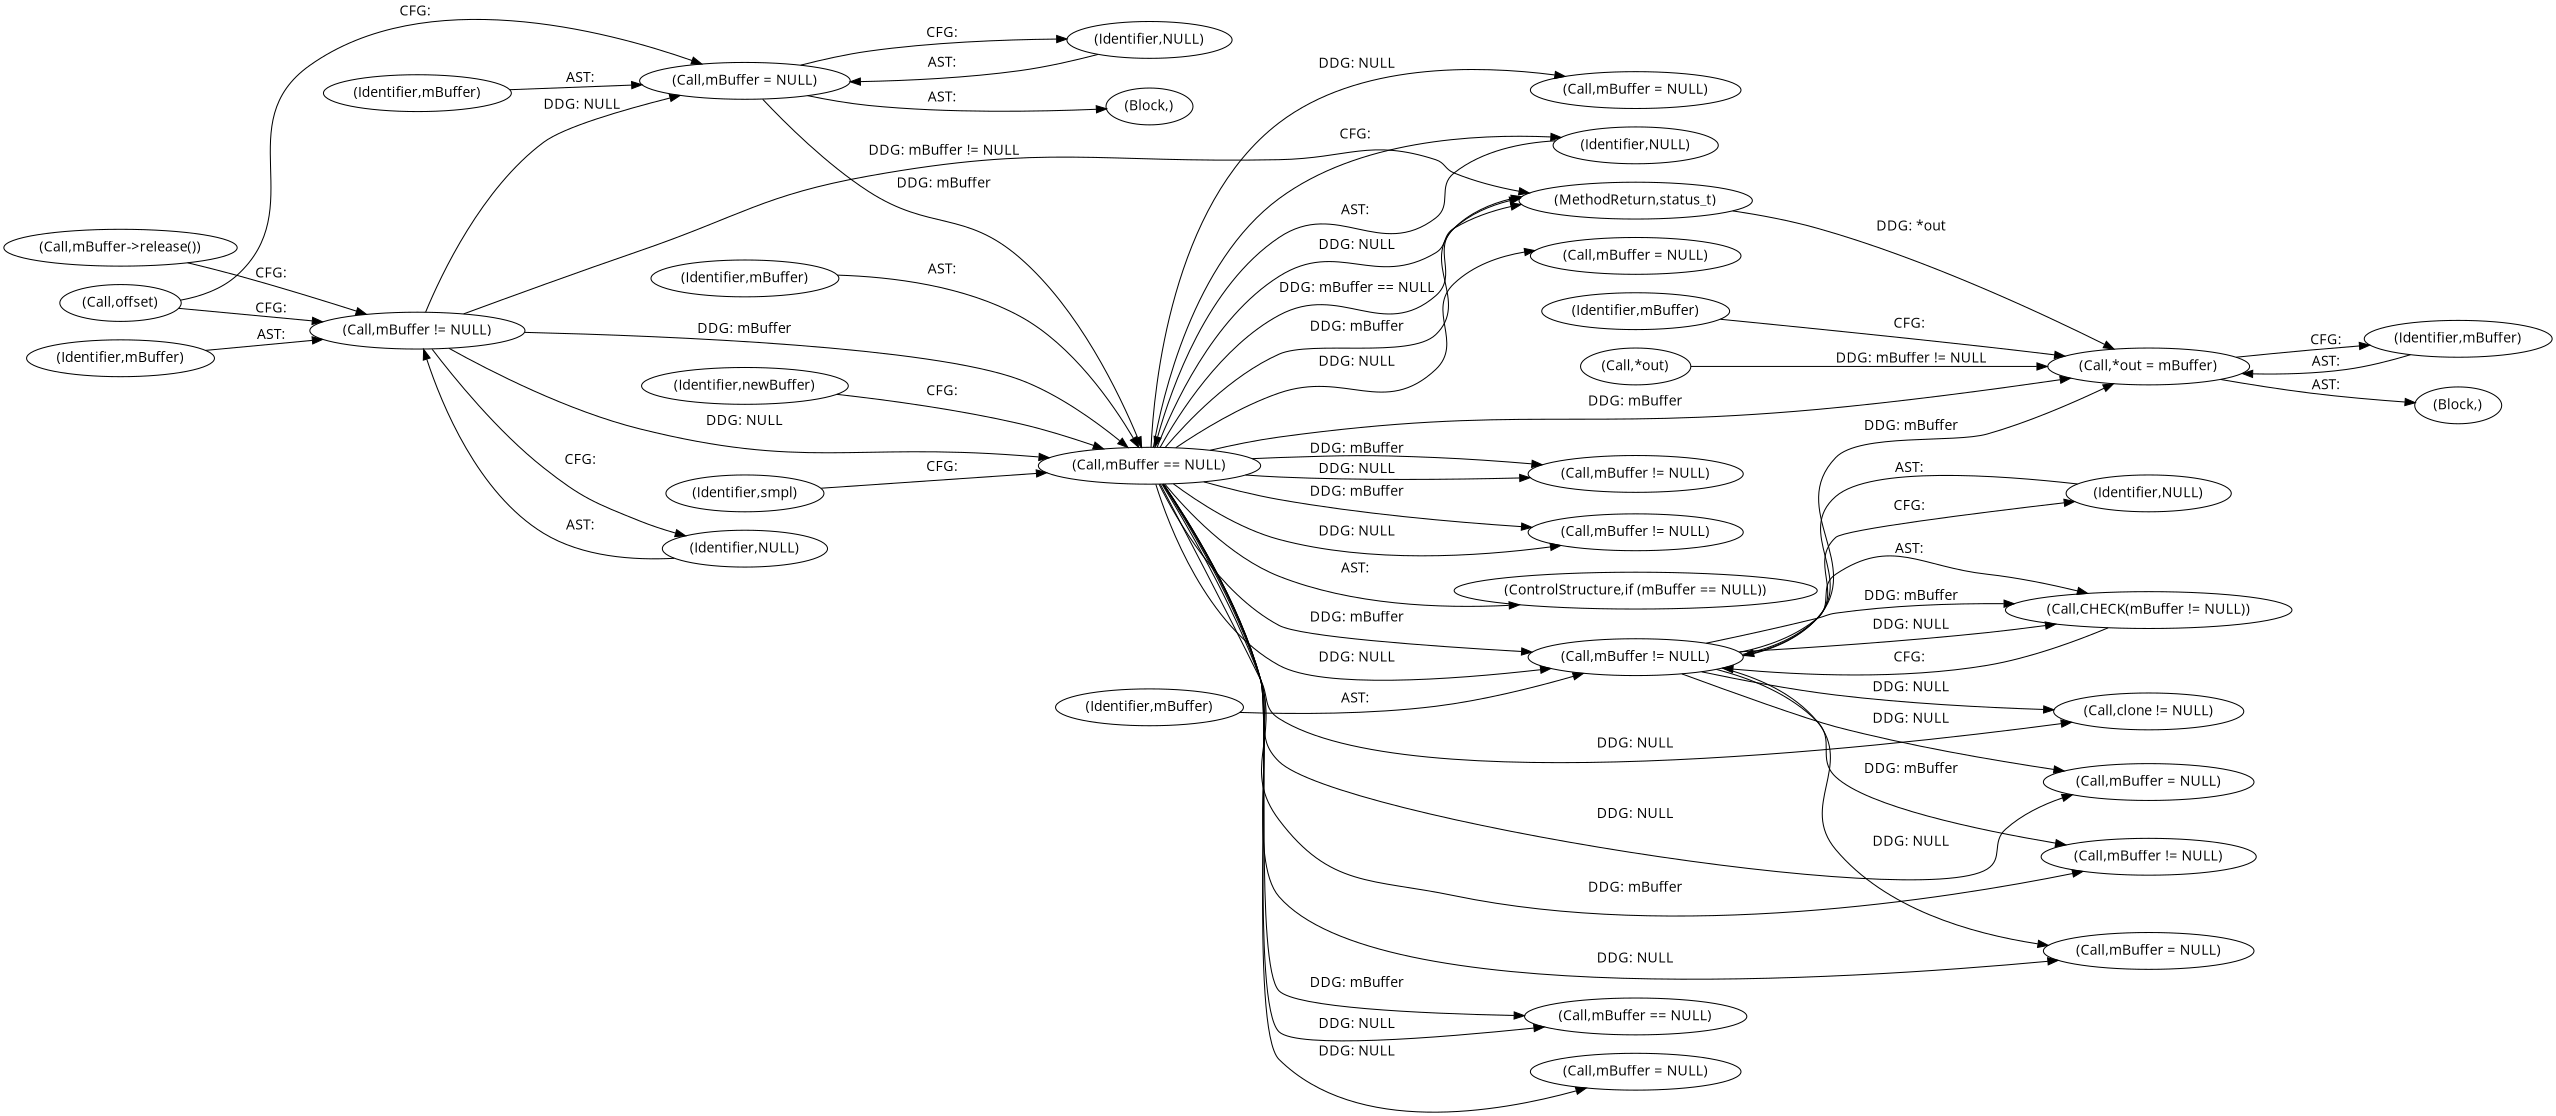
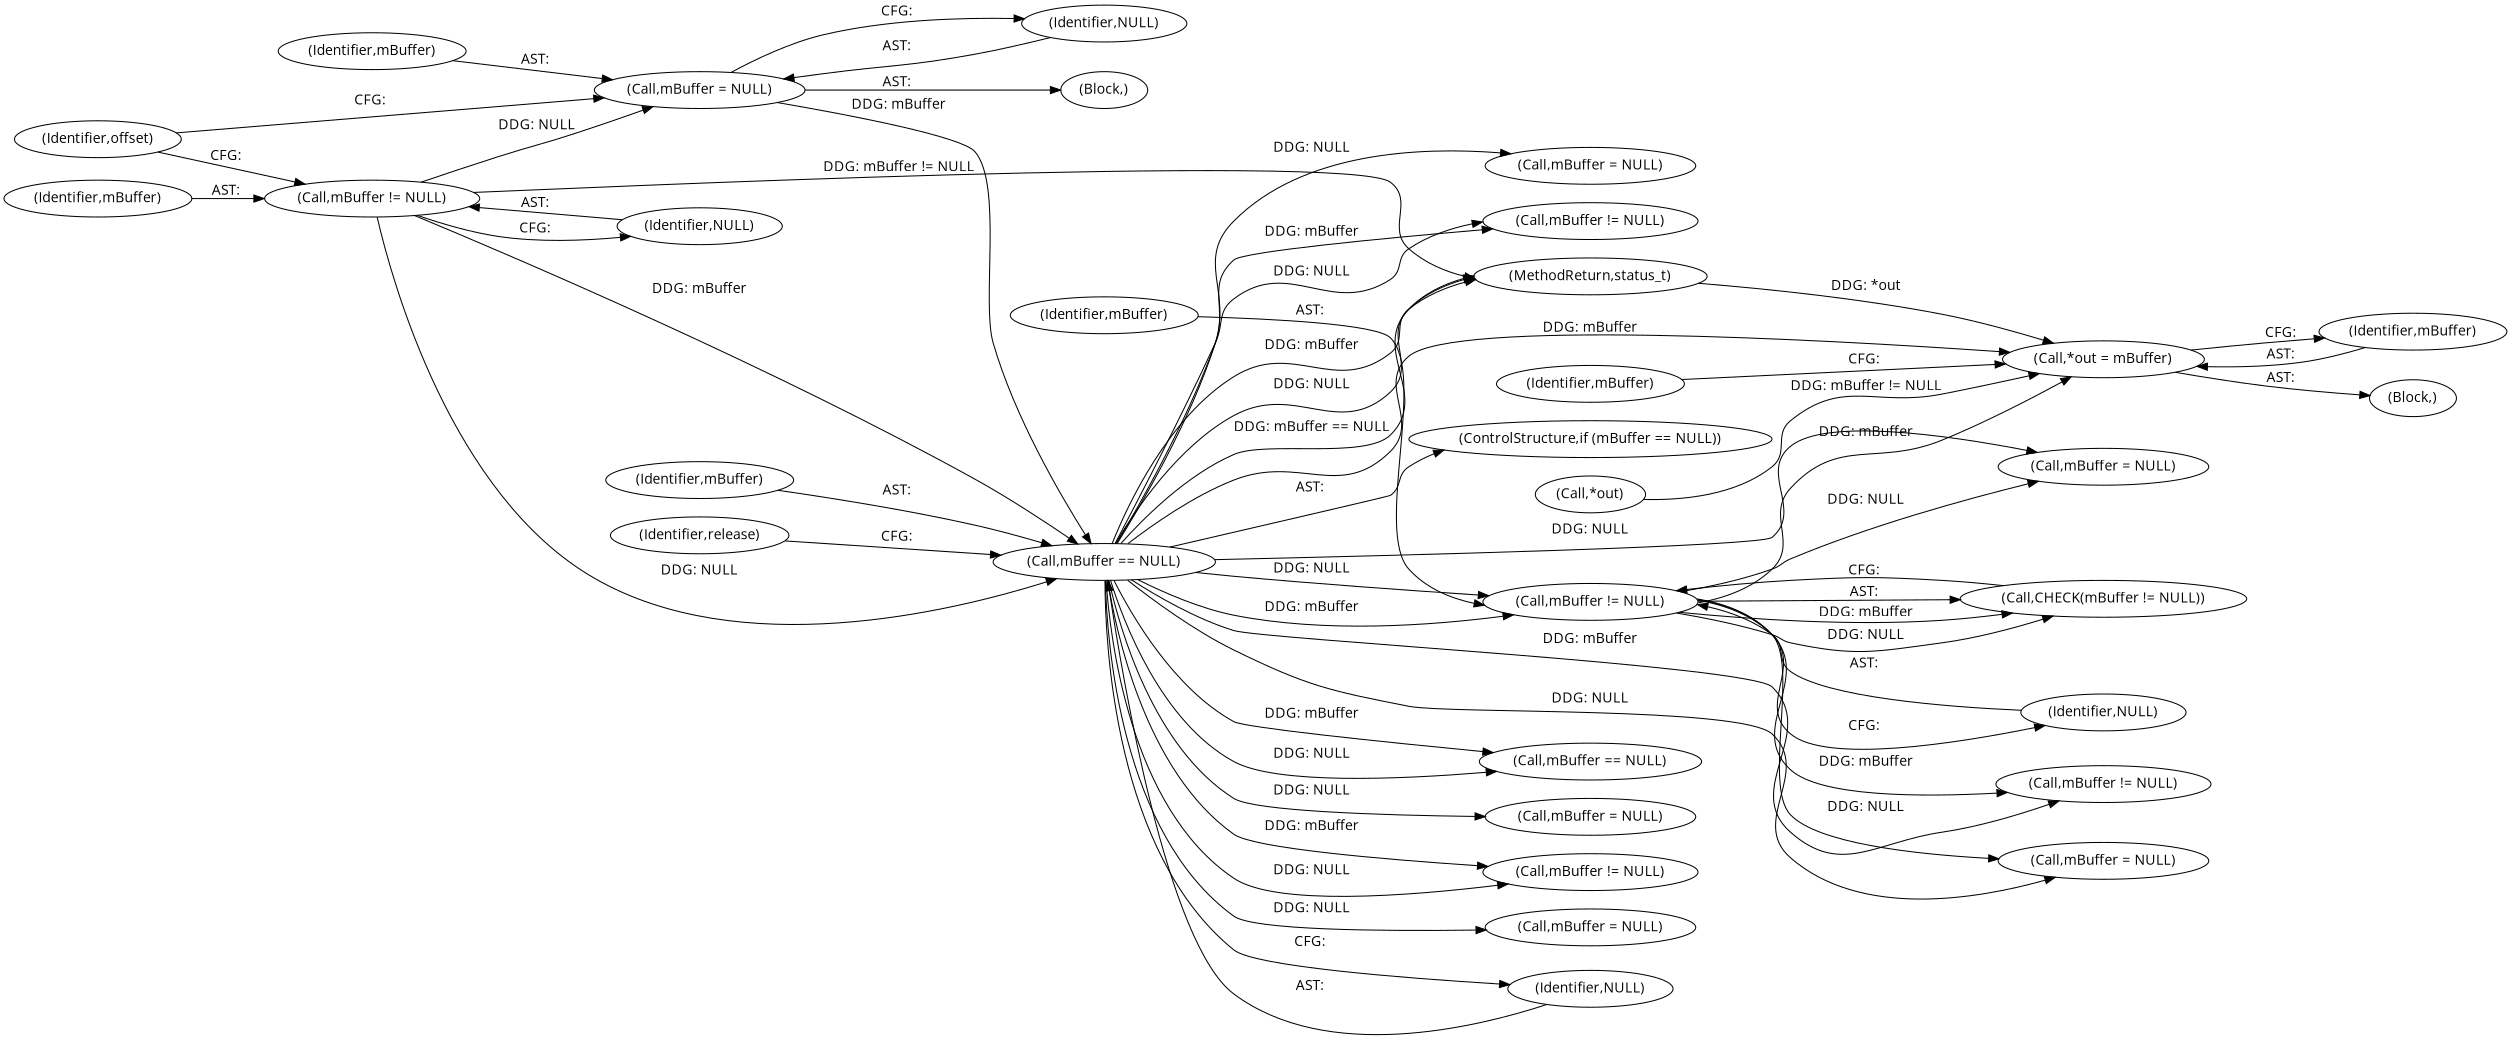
(121, 248) -> none
(121, 303) -> (98, 139)
(745, 386) -> (700, 535)
(745, 493) -> none
(2149, 711) -> none
